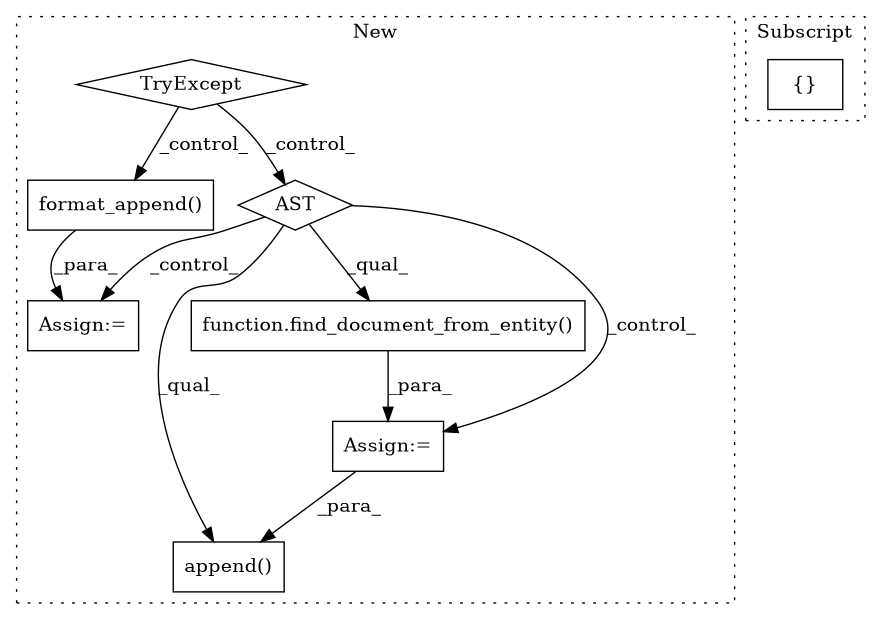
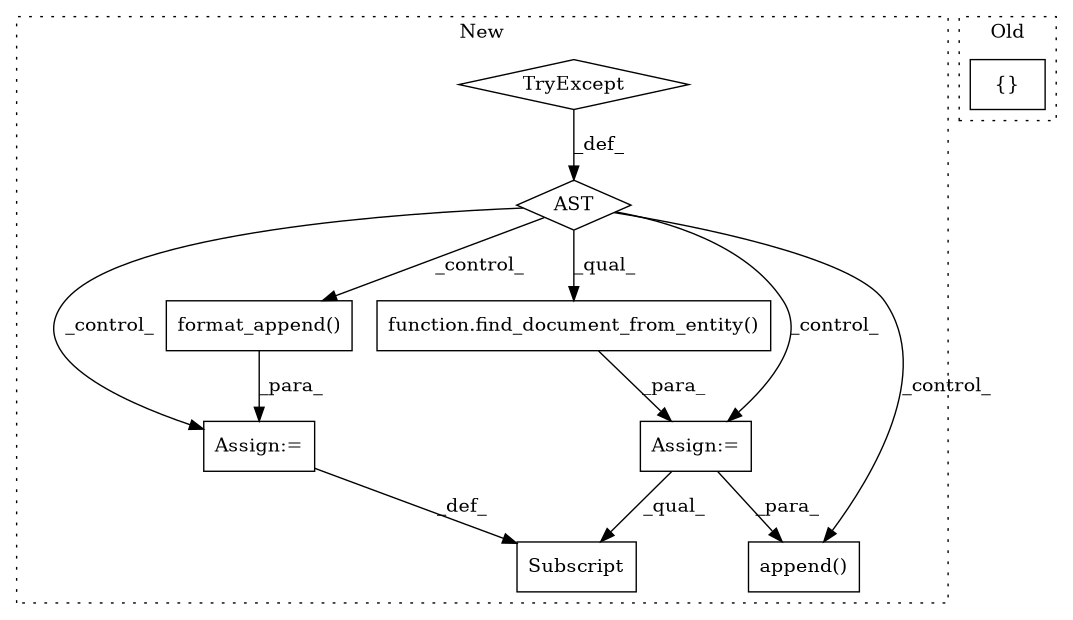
(805, 33) -> (1008, 33)
(160, 137) -> (440, 257)
(310, 145) -> (599, 145)
(189, 386) -> (947, 386)
none -> (577, 567)
